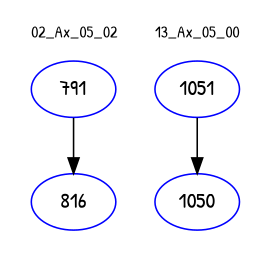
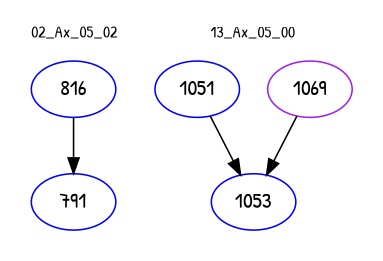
none -> (310, 89)
(74, 138) -> (74, 138)
(197, 202) -> (254, 202)
